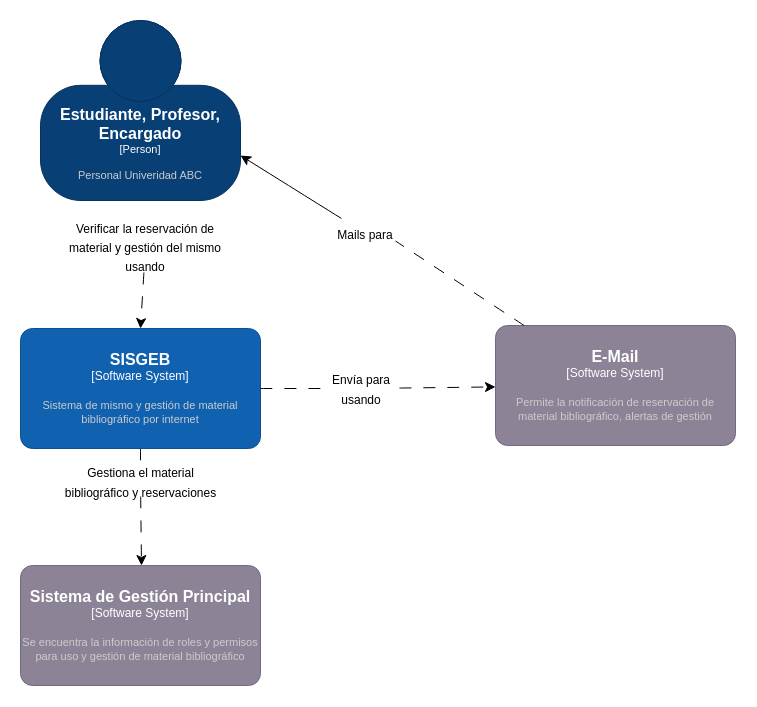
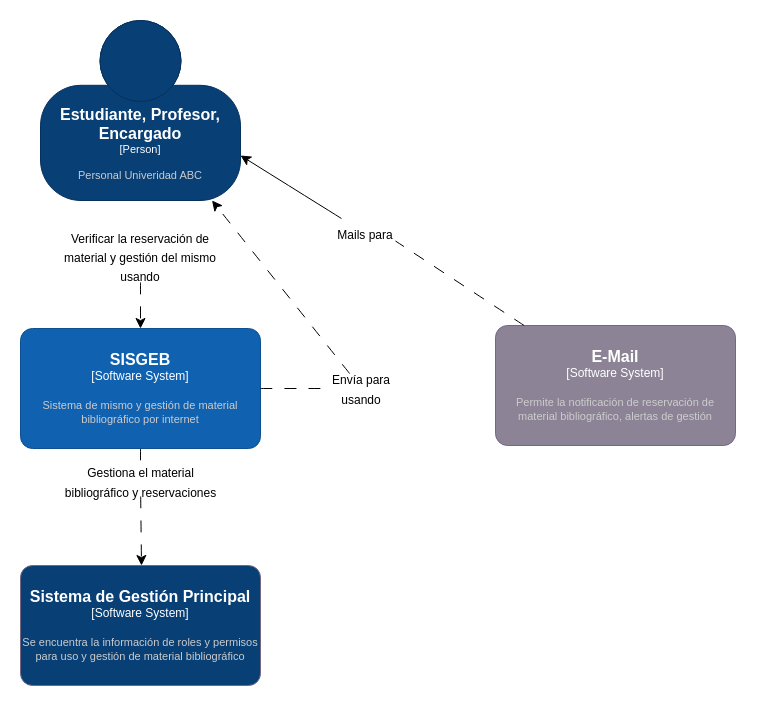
(146, 247) -> (141, 257)
(478, 387) -> (265, 268)
(141, 626) -> (141, 626)
